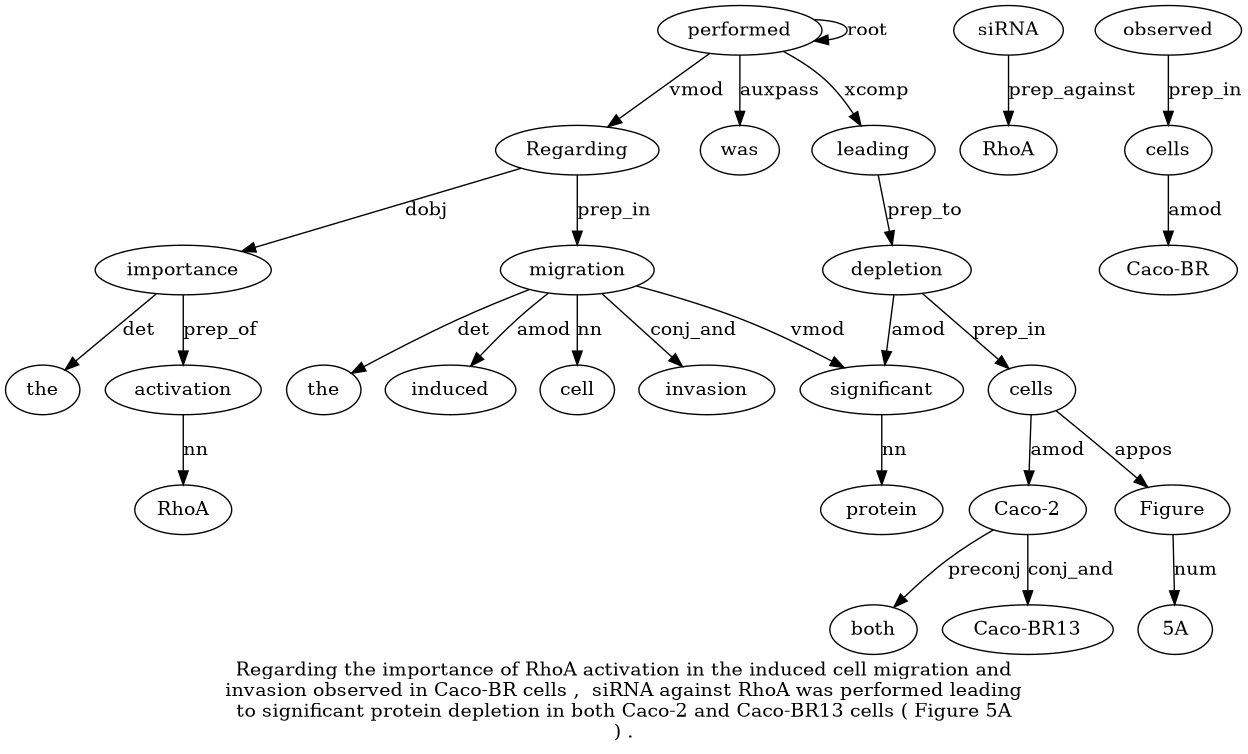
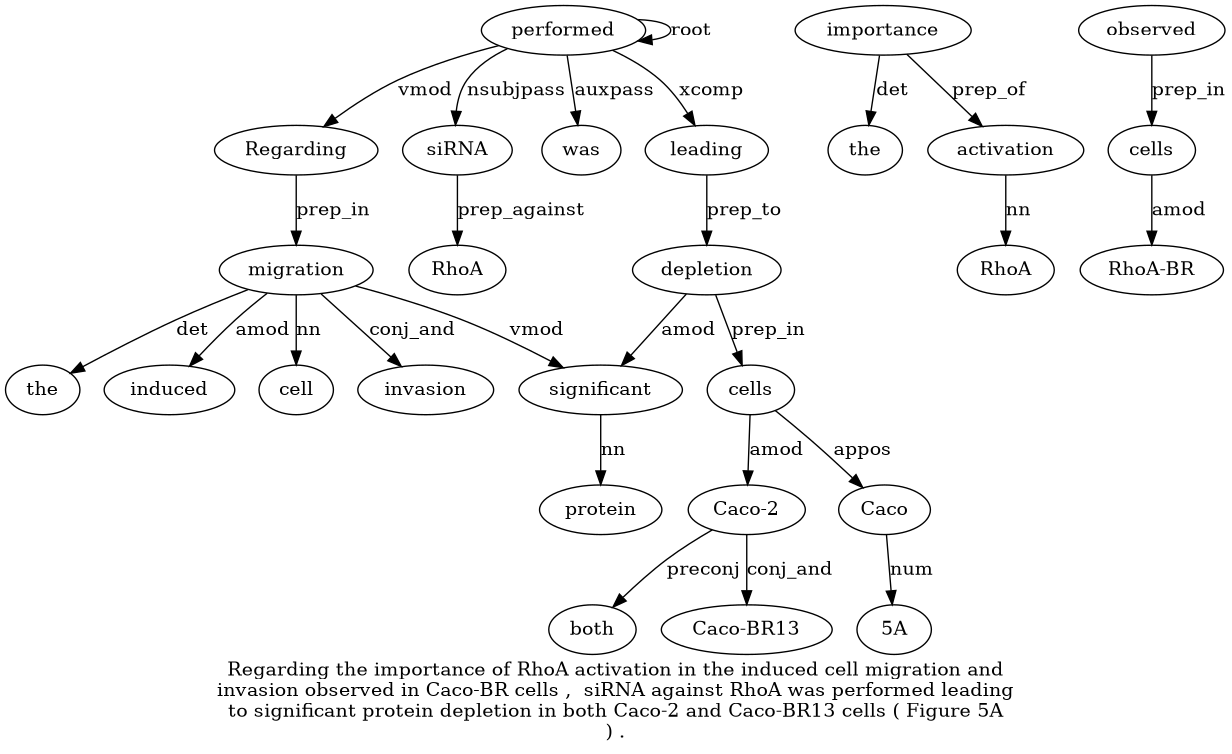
none -> (473, 73)
(388, 208) -> none
(1168, 270) -> (1152, 270)
(1172, 510) -> (885, 510)
